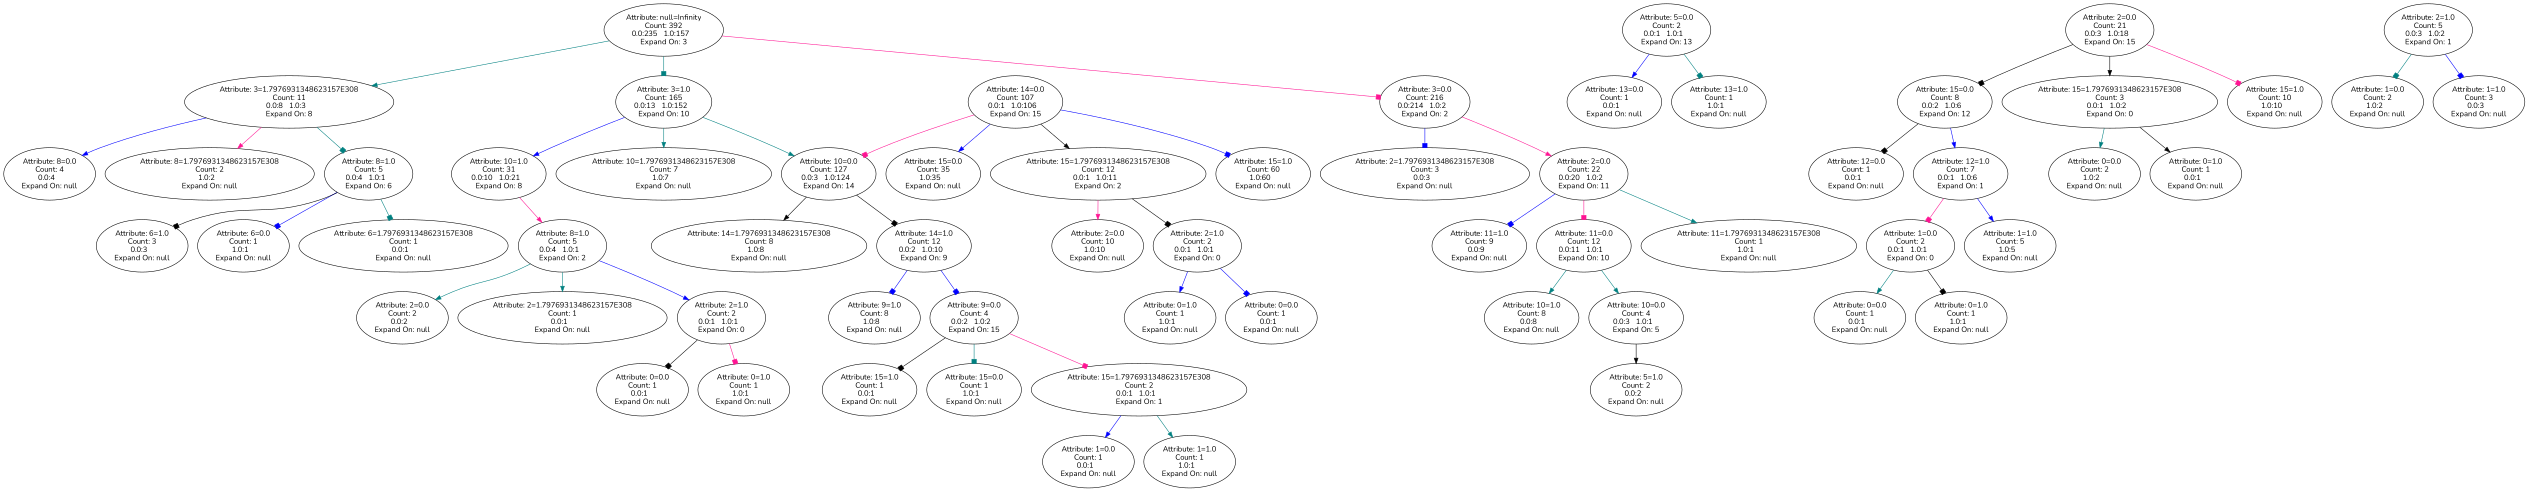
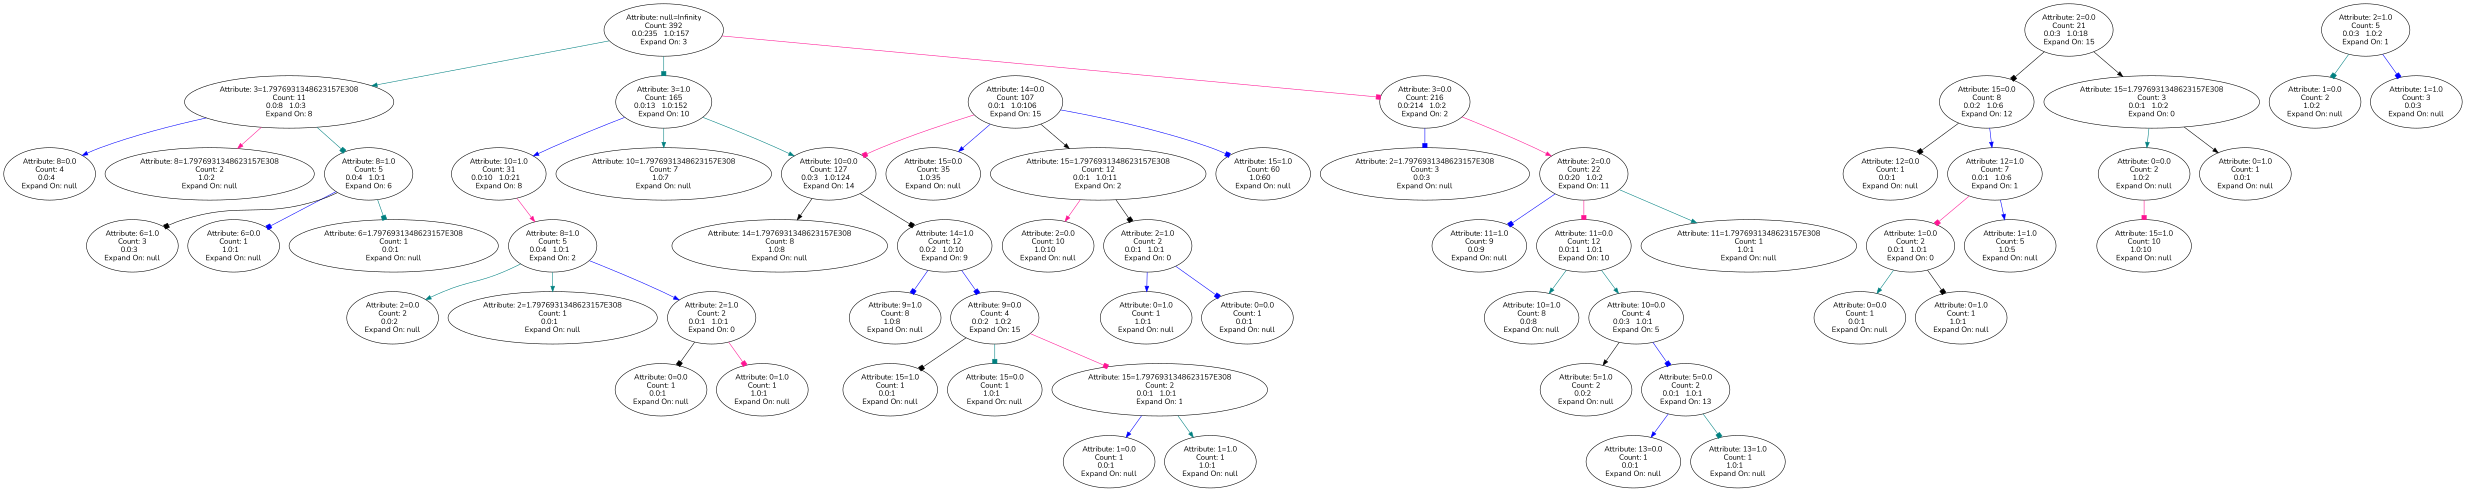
(2191, 62) -> (2144, 207)
none -> (1659, 352)
